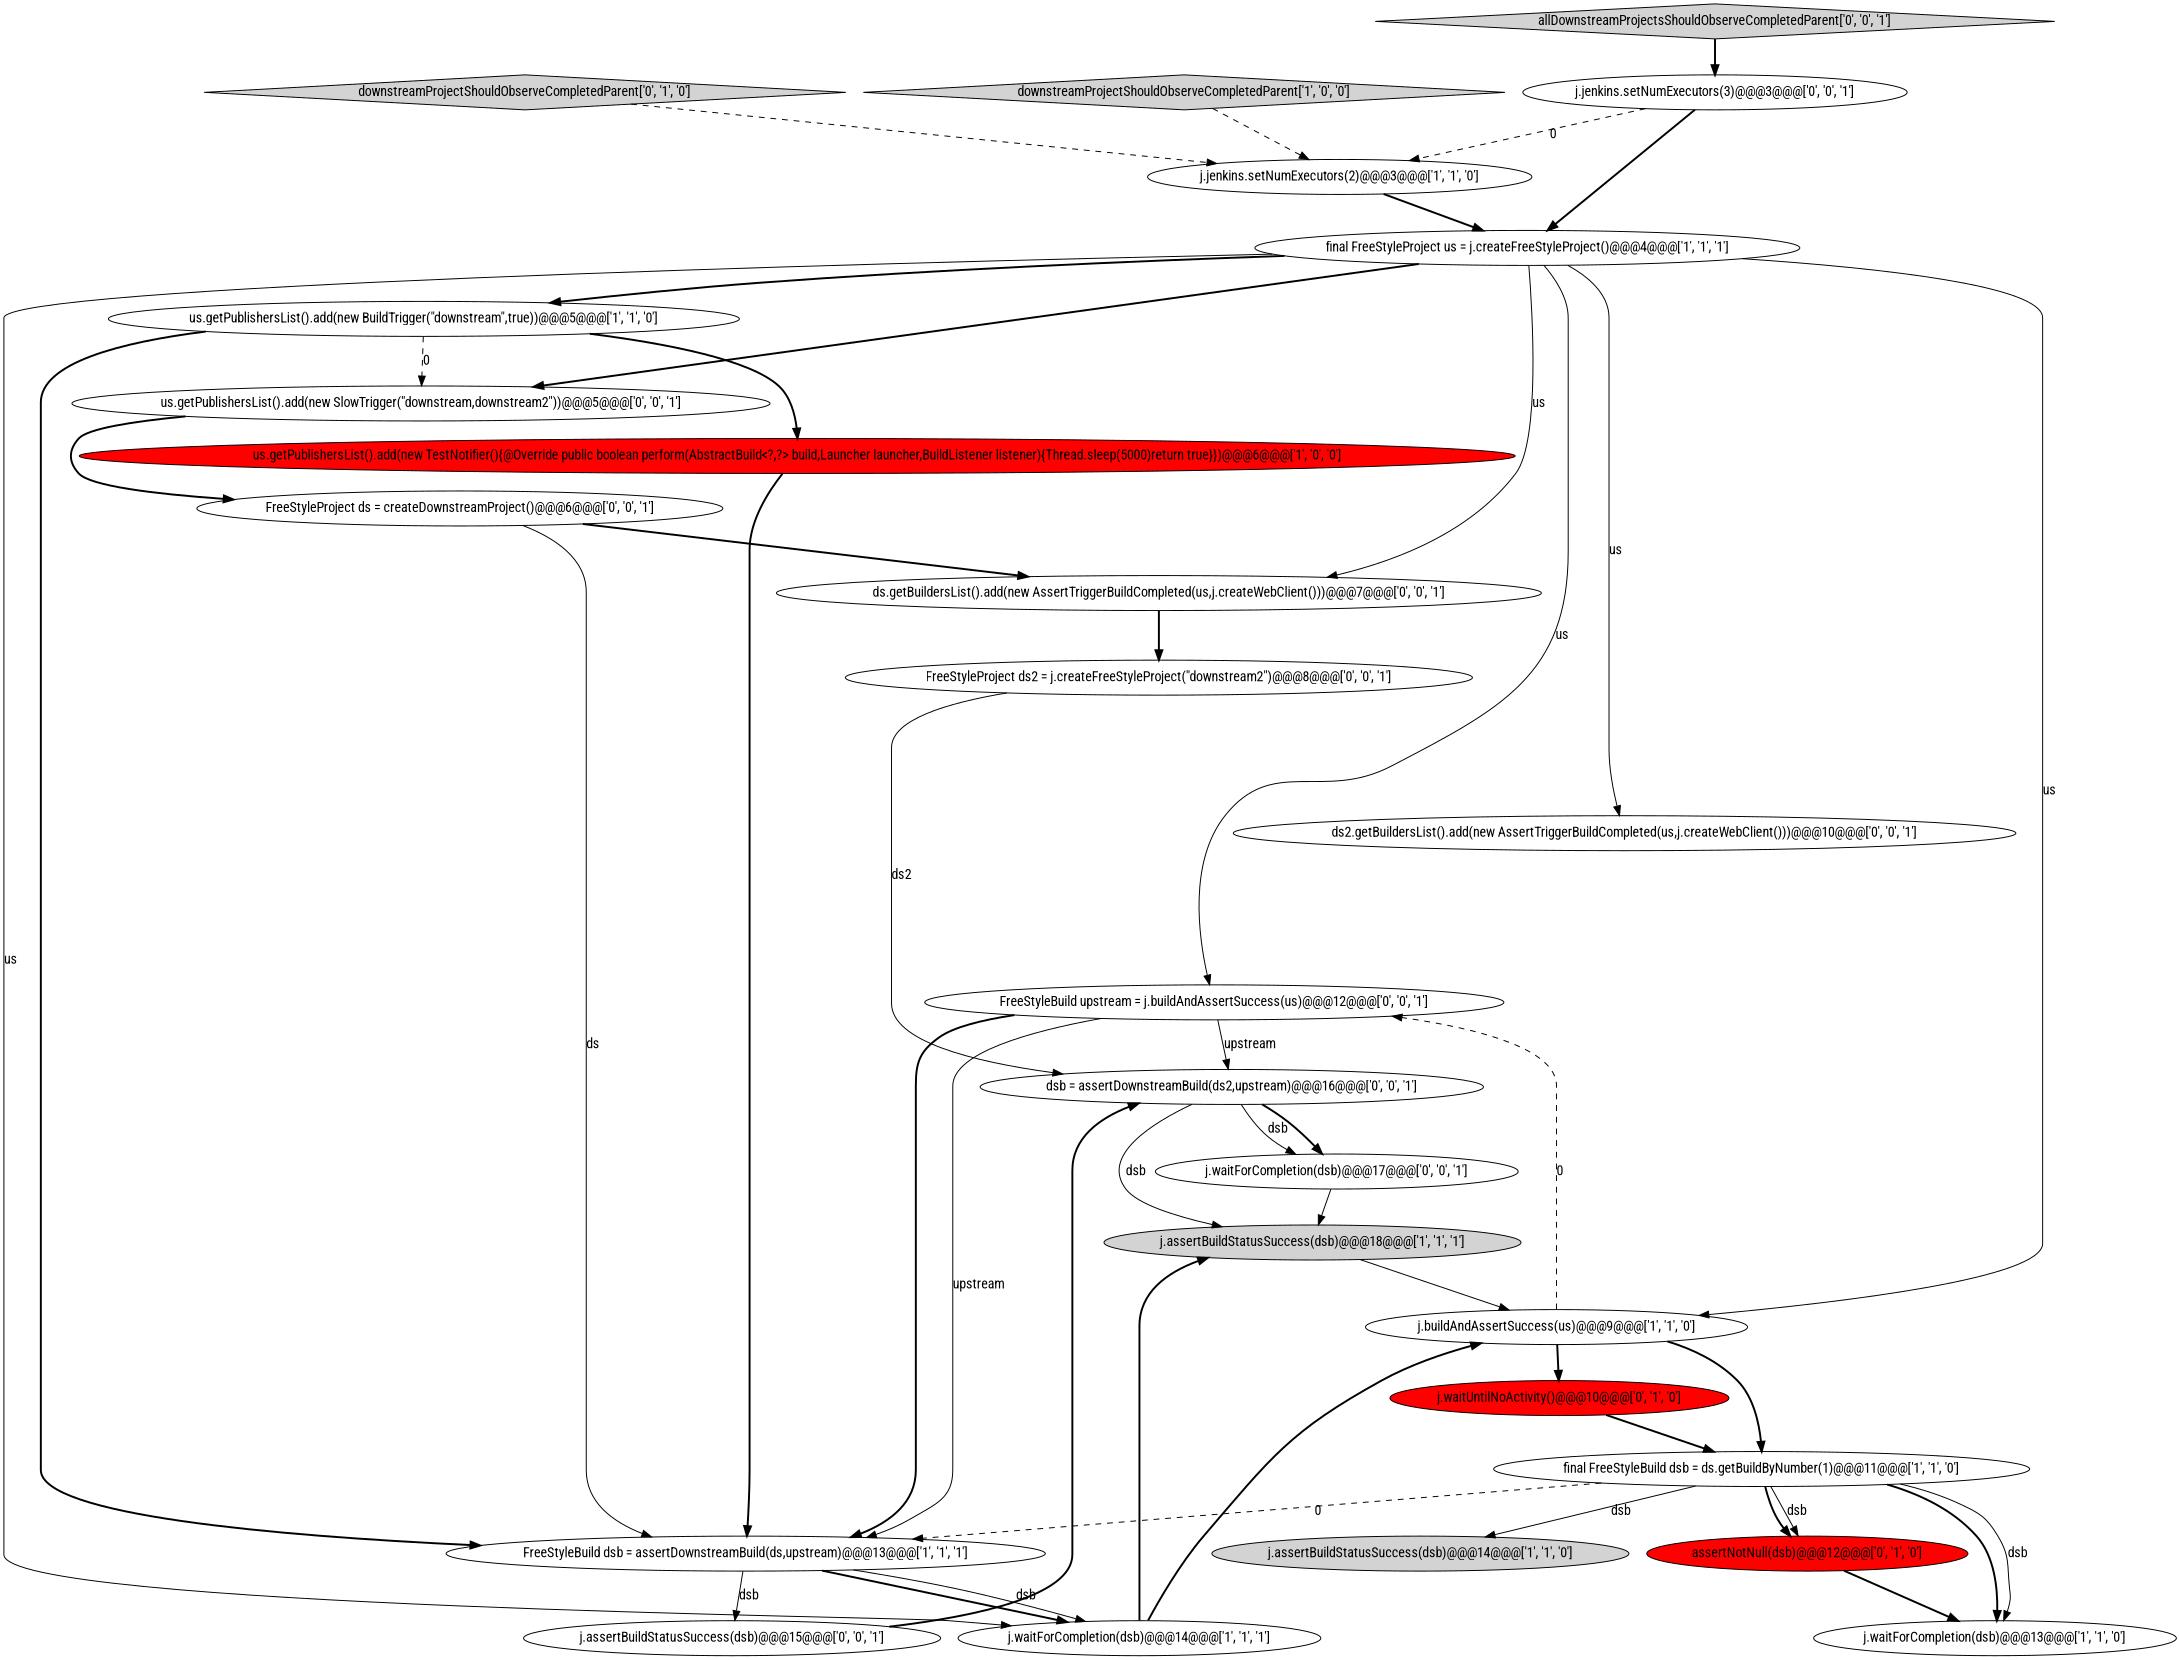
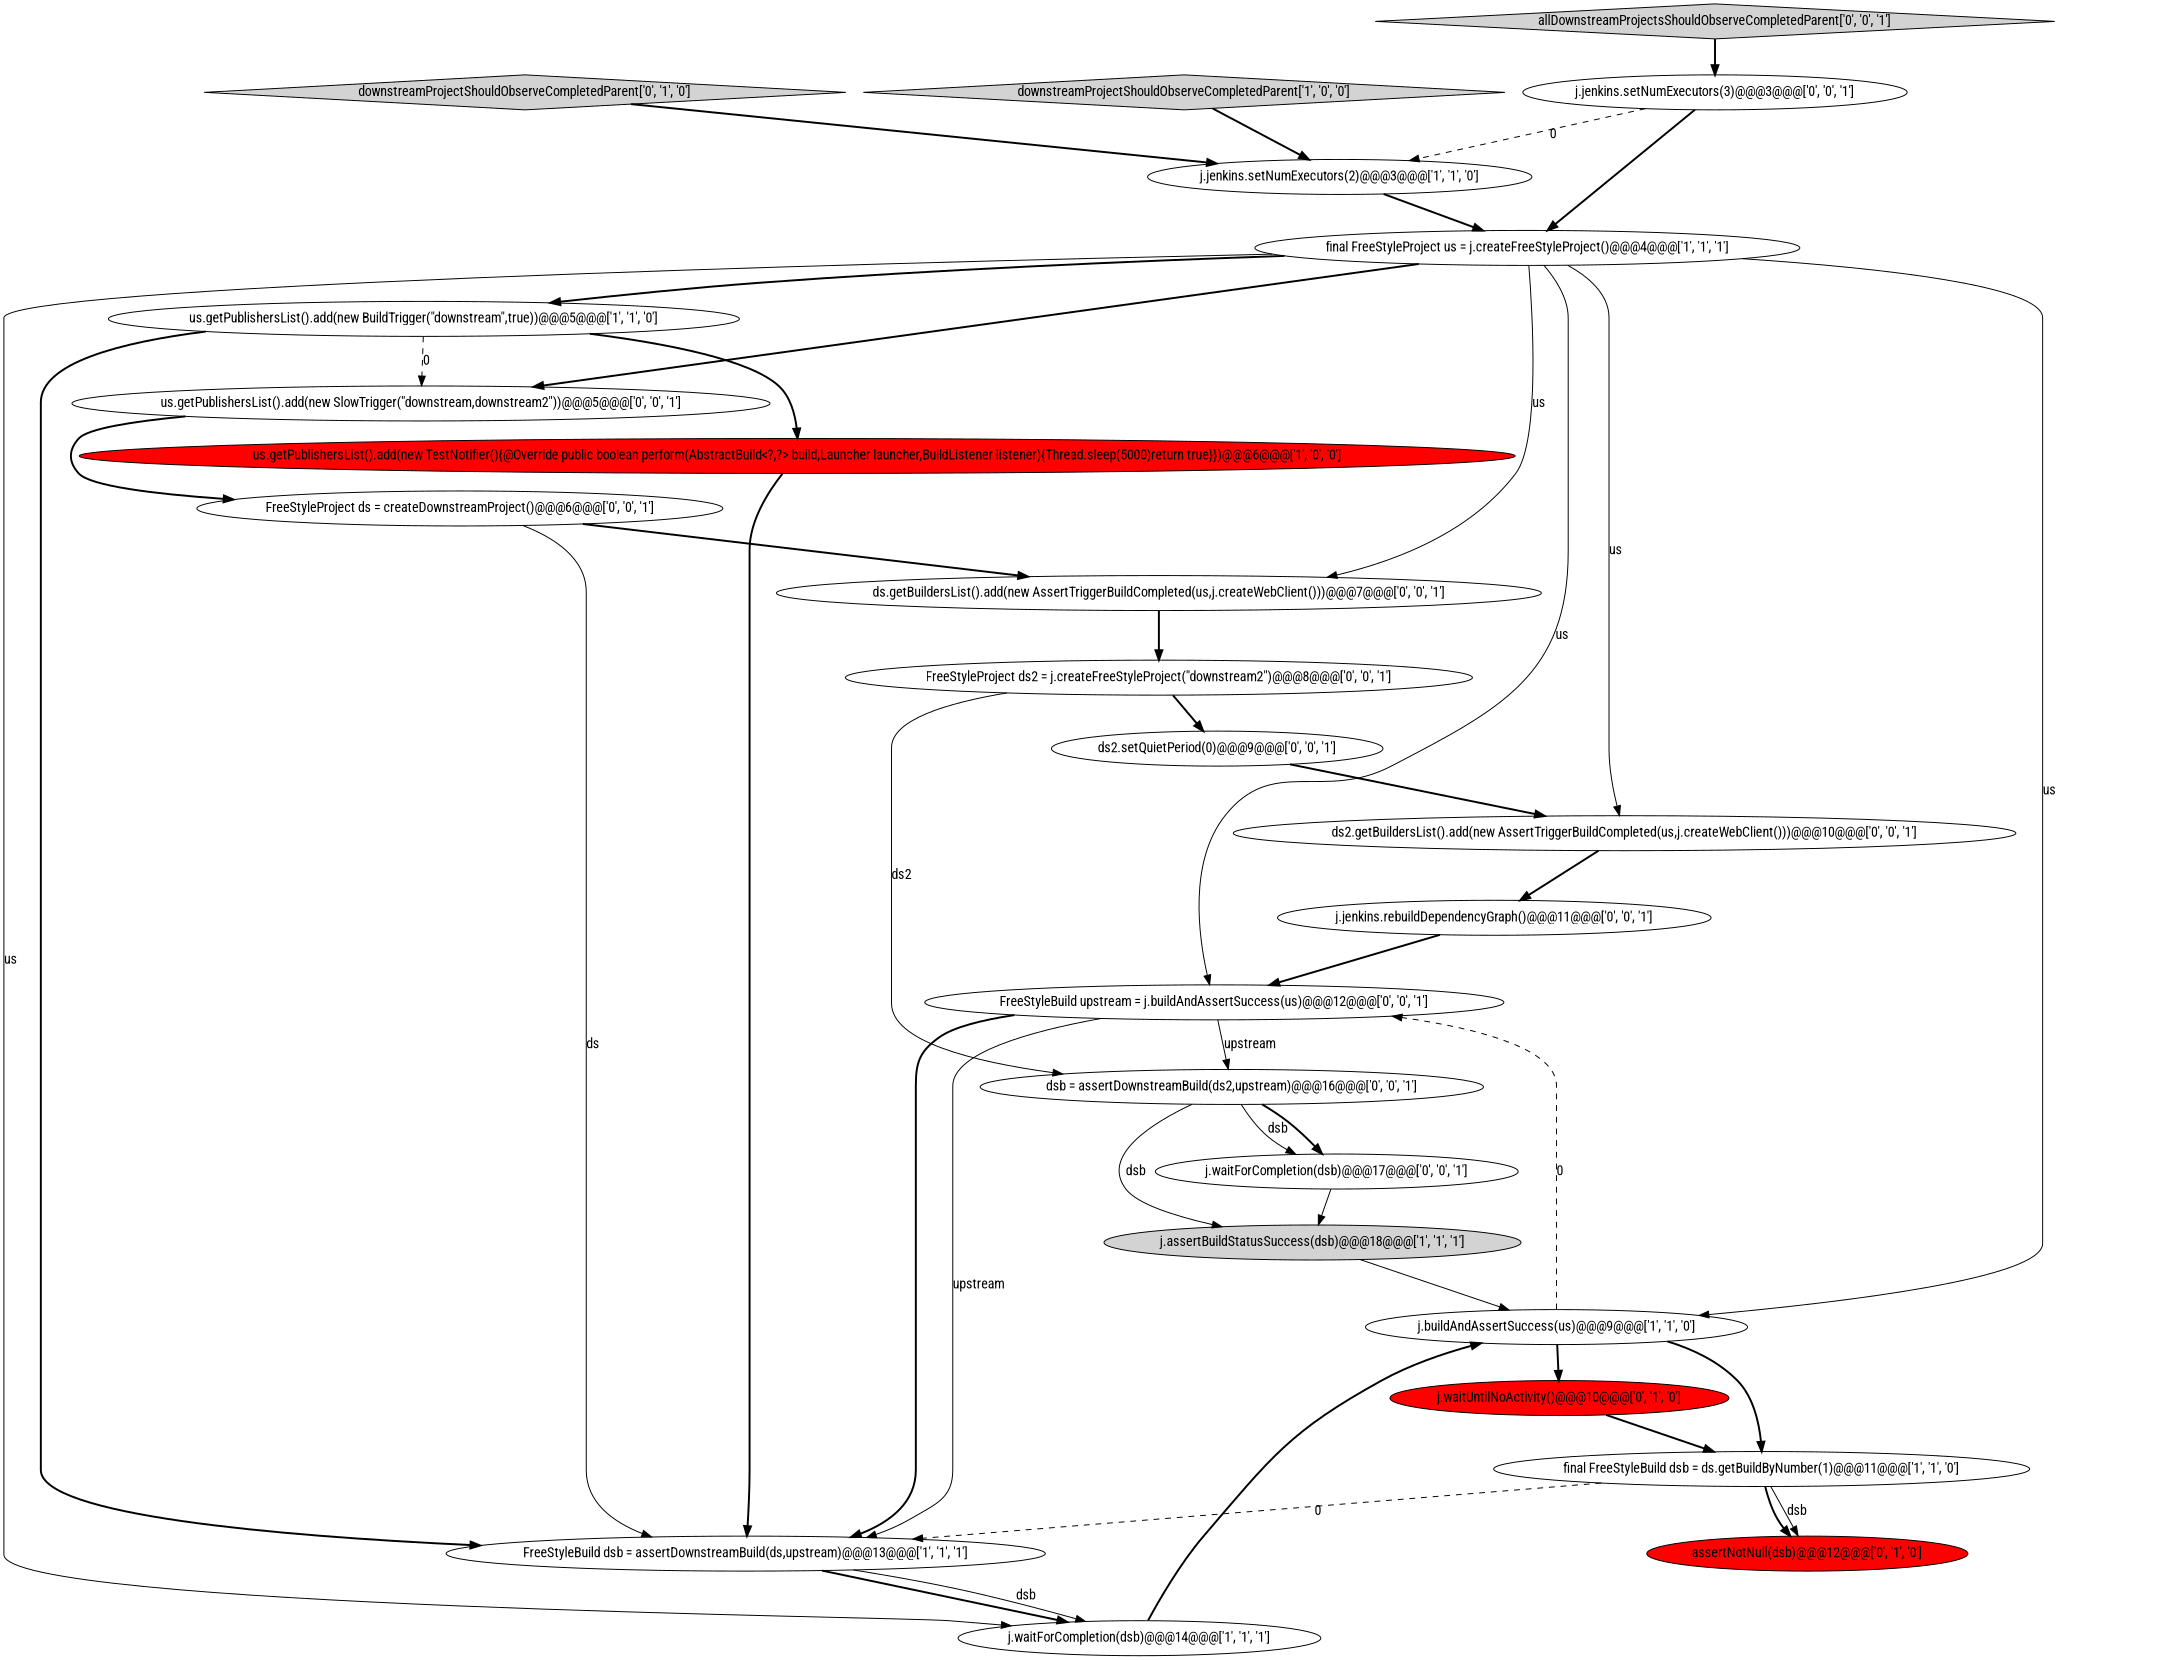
(1256, 132) -> (1256, 132)
(919, 133) -> (919, 133)
none -> (1217, 749)
none -> (1494, 918)
(1139, 1426) -> none
(1420, 1554) -> none
(732, 1638) -> none
(1995, 1638) -> none
